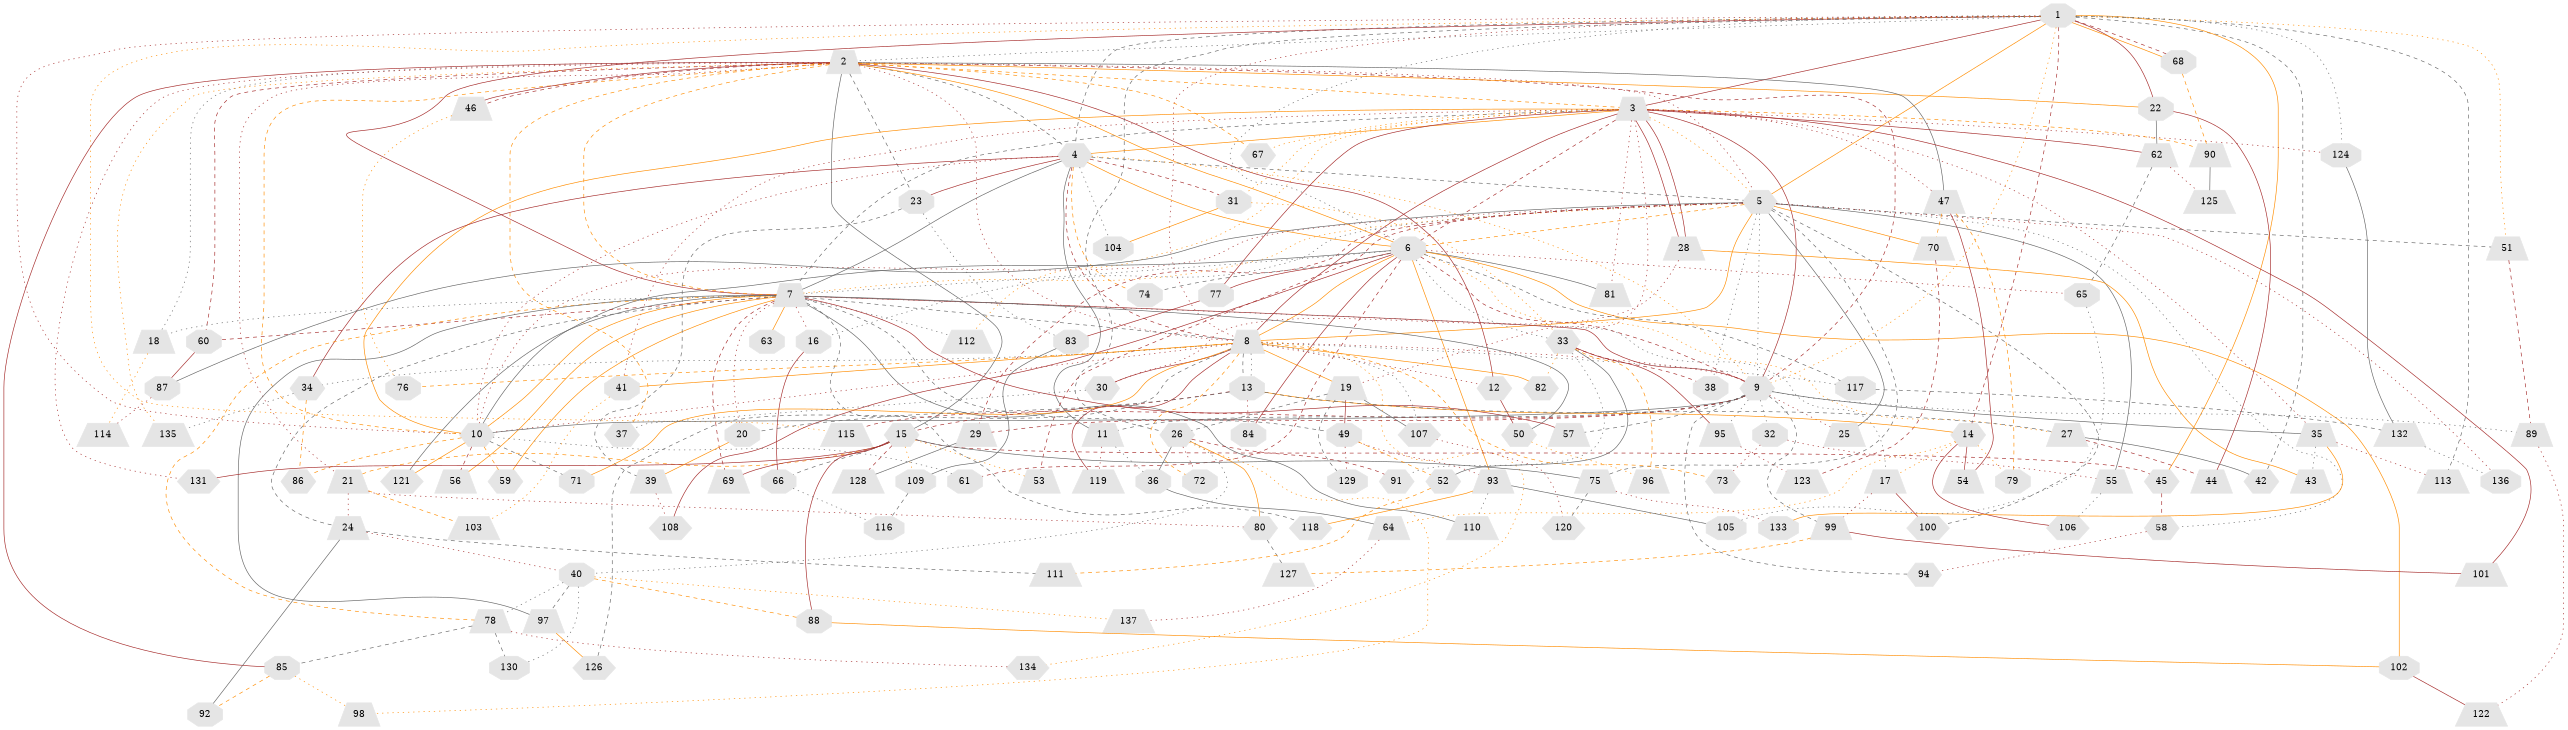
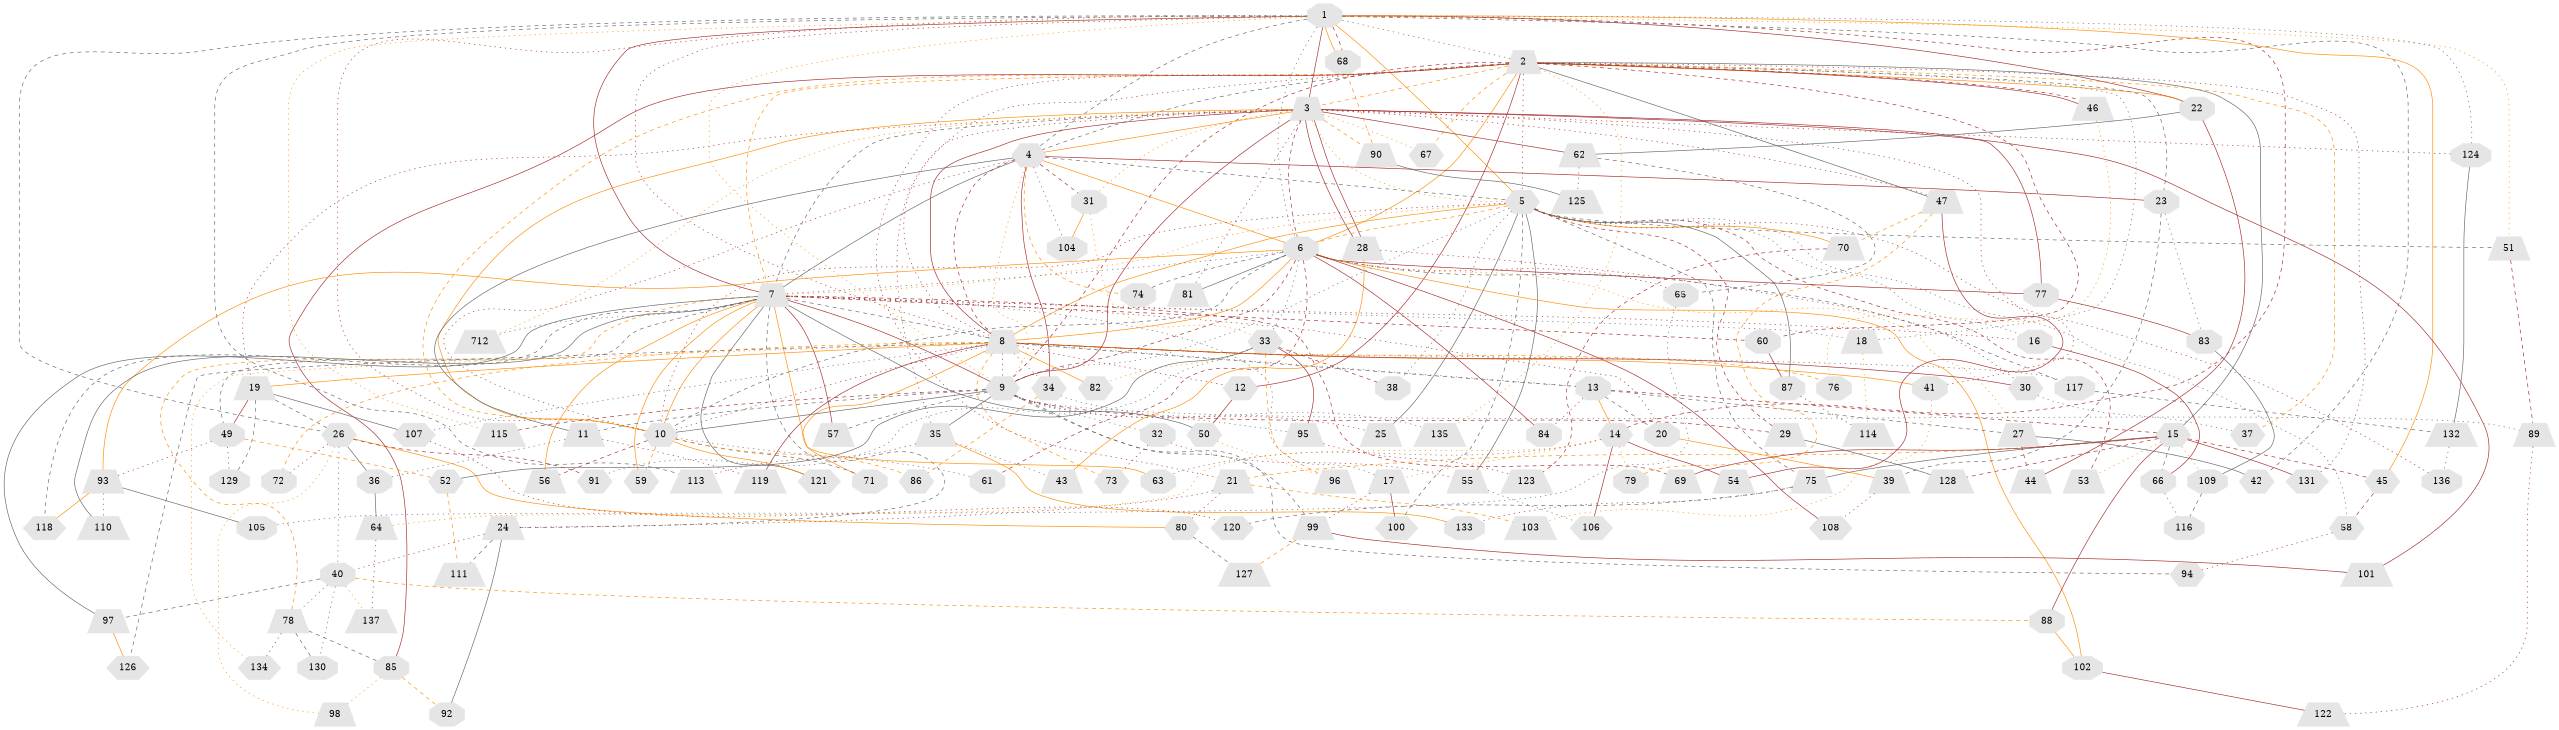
(816, 277) -> (997, 328)
(967, 342) -> (480, 342)
none -> (1419, 455)
